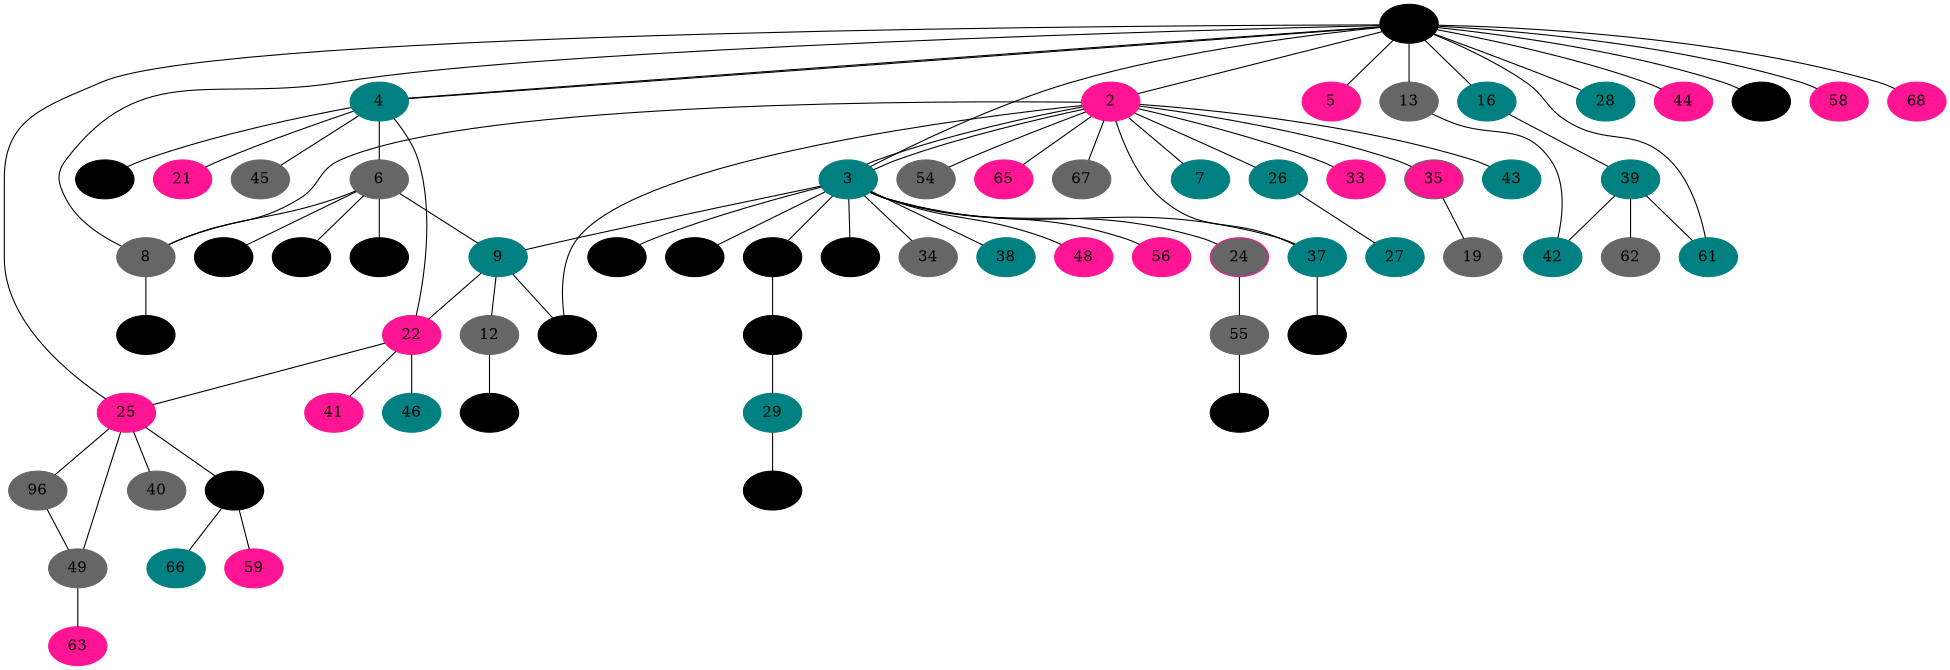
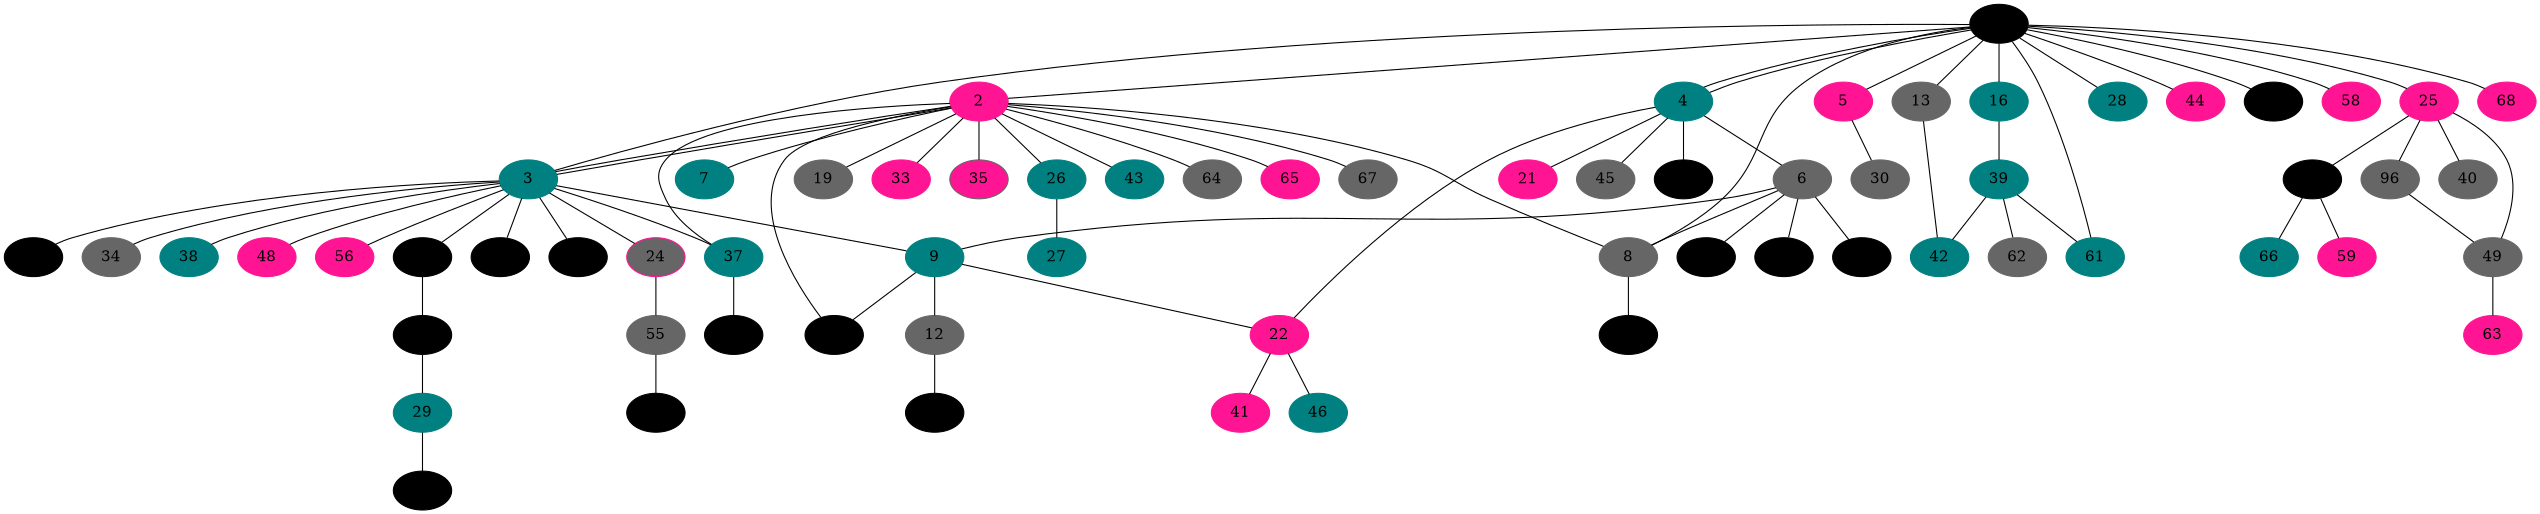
(926, 179) -> (1212, 179)
none -> (1880, 179)
(1453, 218) -> (901, 140)
(269, 374) -> none
